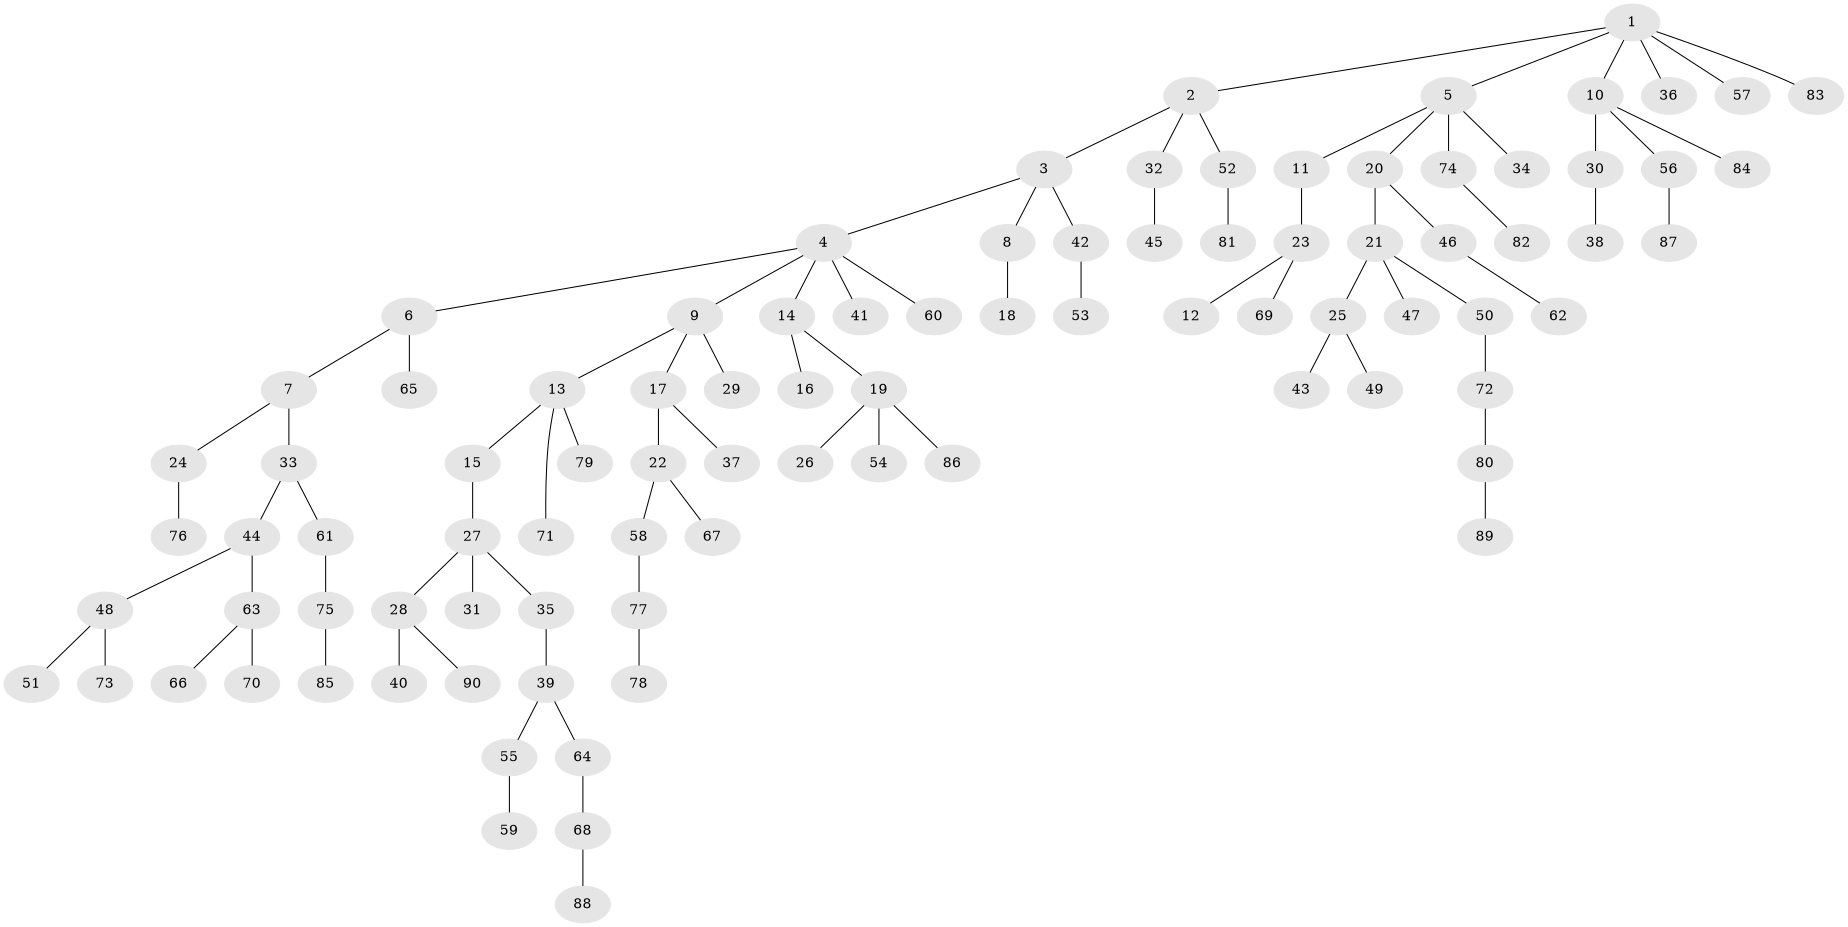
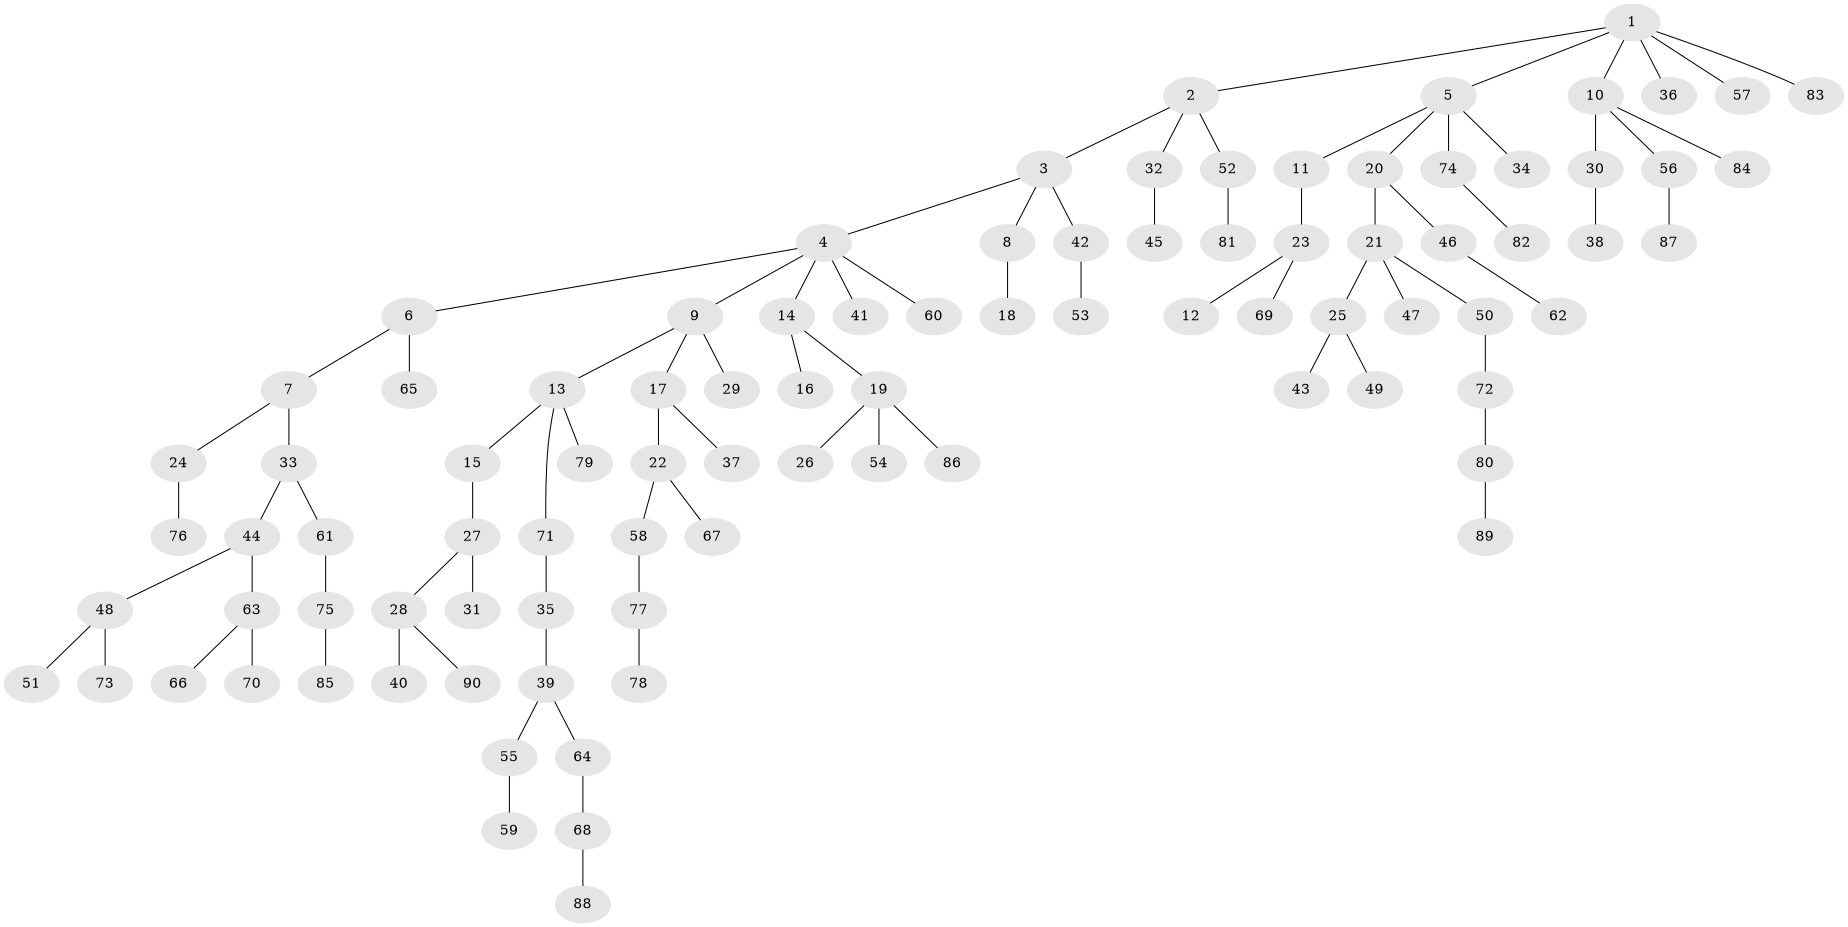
(509, 574) -> (546, 574)
